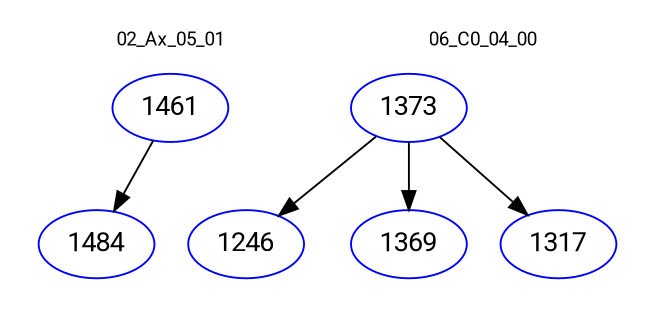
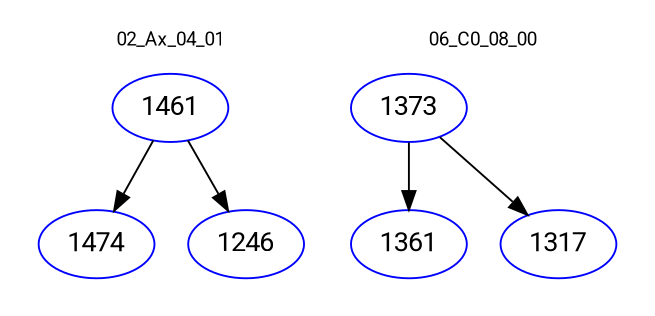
(171, 41) -> (171, 41)
(484, 41) -> (484, 41)
(347, 160) -> (203, 167)
(97, 244) -> (97, 244)
(409, 244) -> (409, 244)
